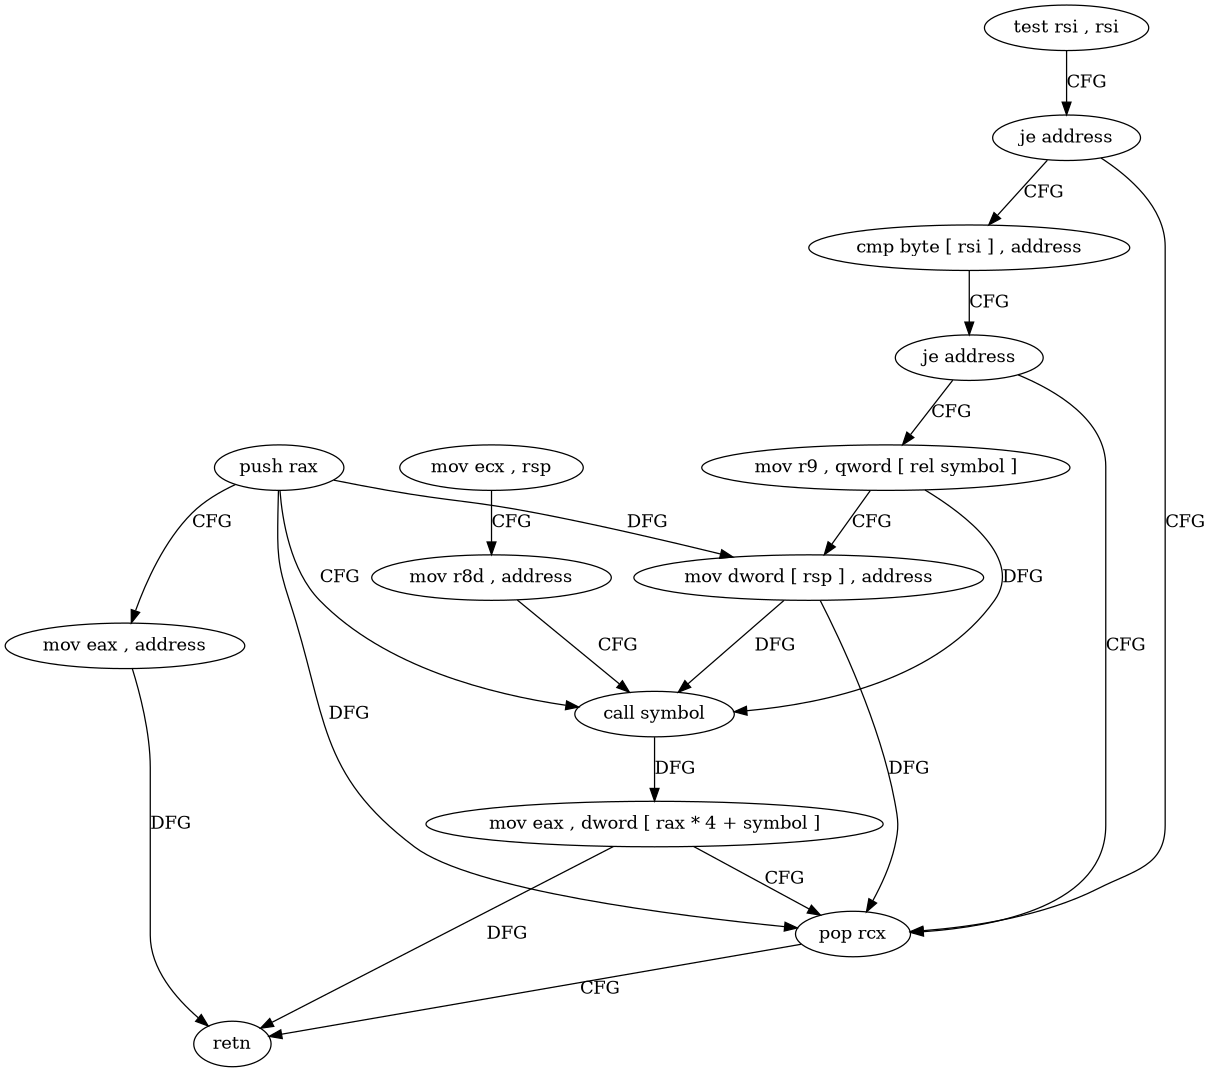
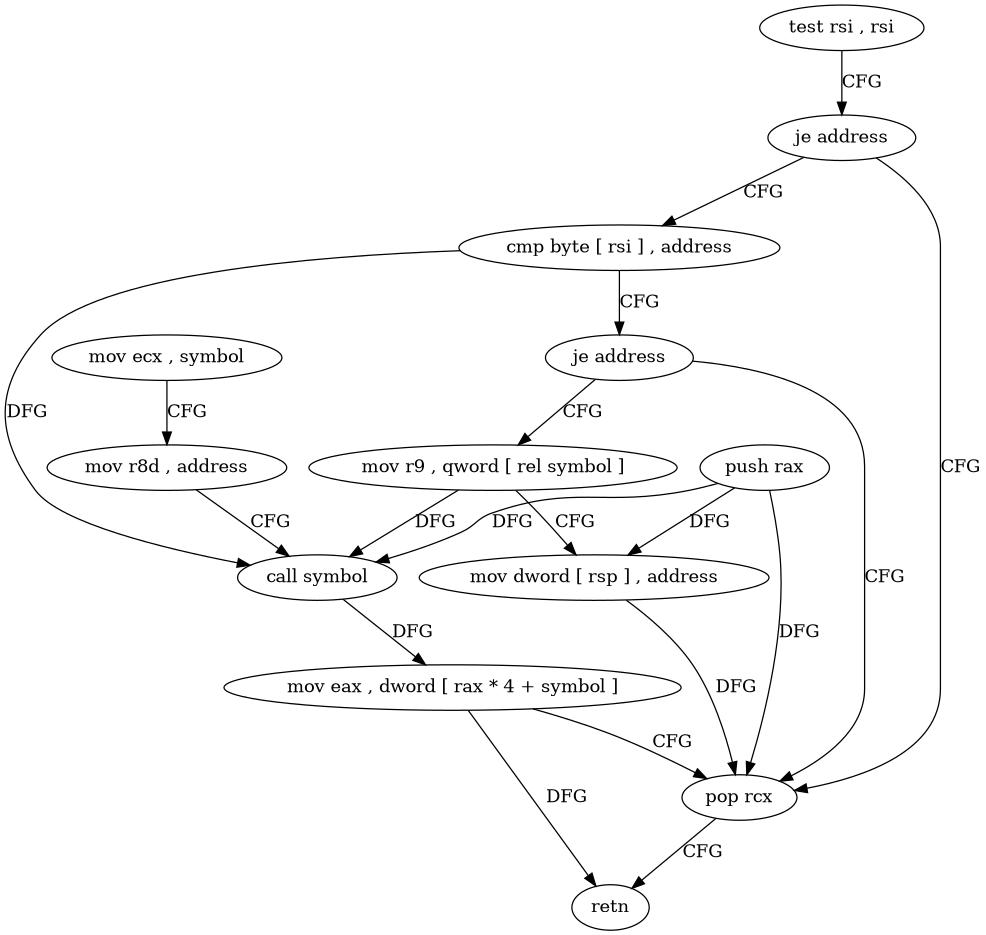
(492, 468) -> (167, 358)
(340, 578) -> (513, 523)
(736, 642) -> (59, 321)
(125, 646) -> none
